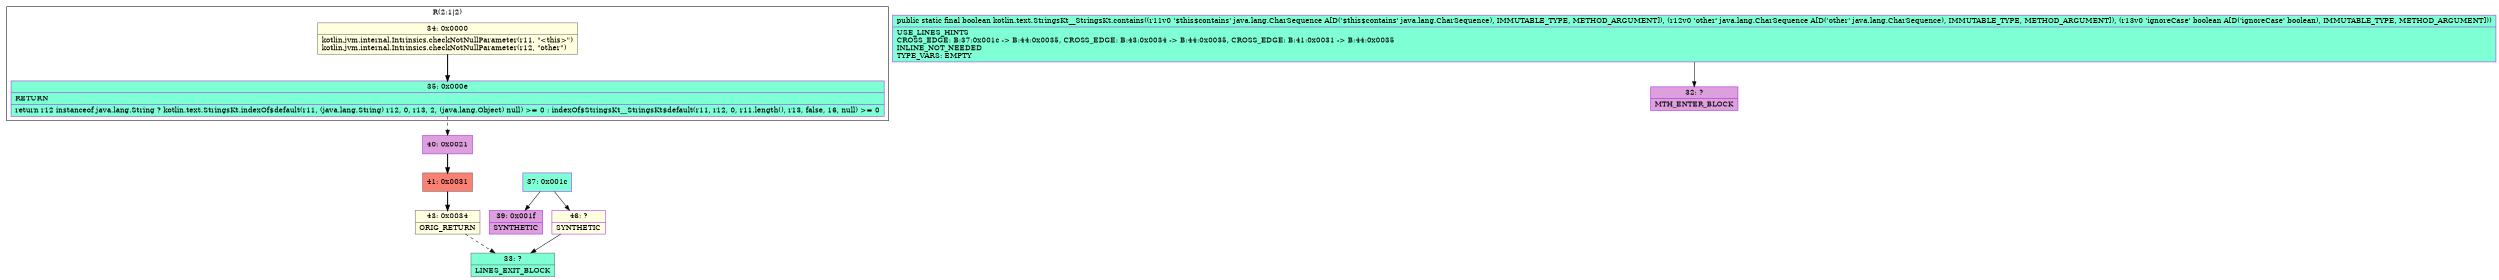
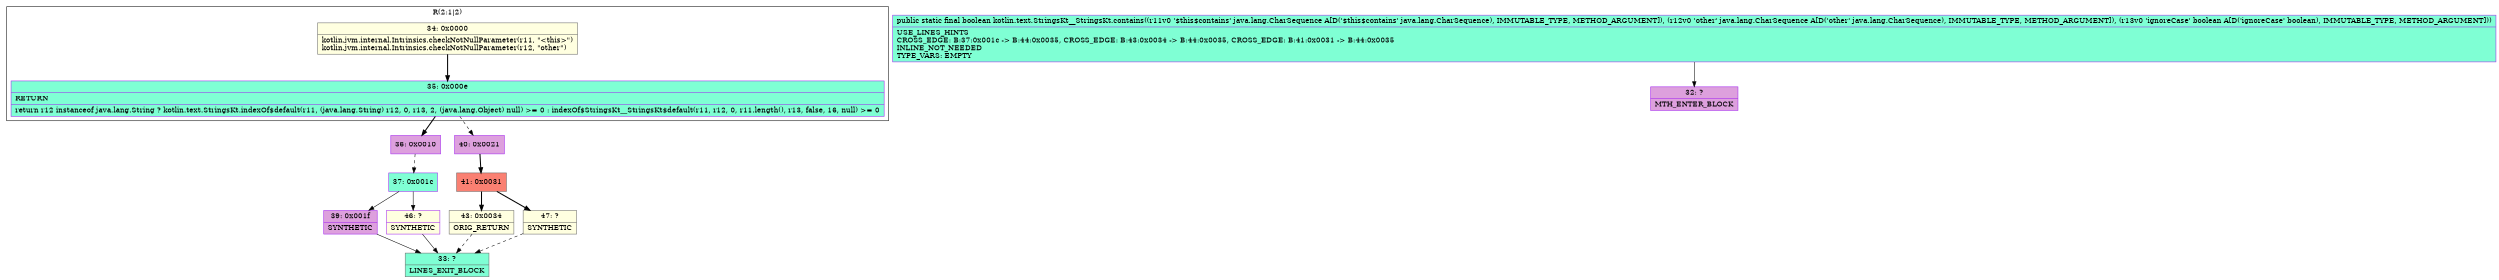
none -> (416, 145)
none -> (550, 222)
none -> (396, 243)
